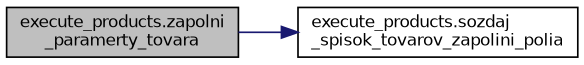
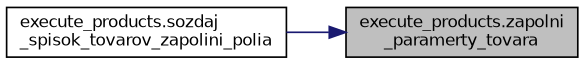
(260, 32) -> (308, 32)
